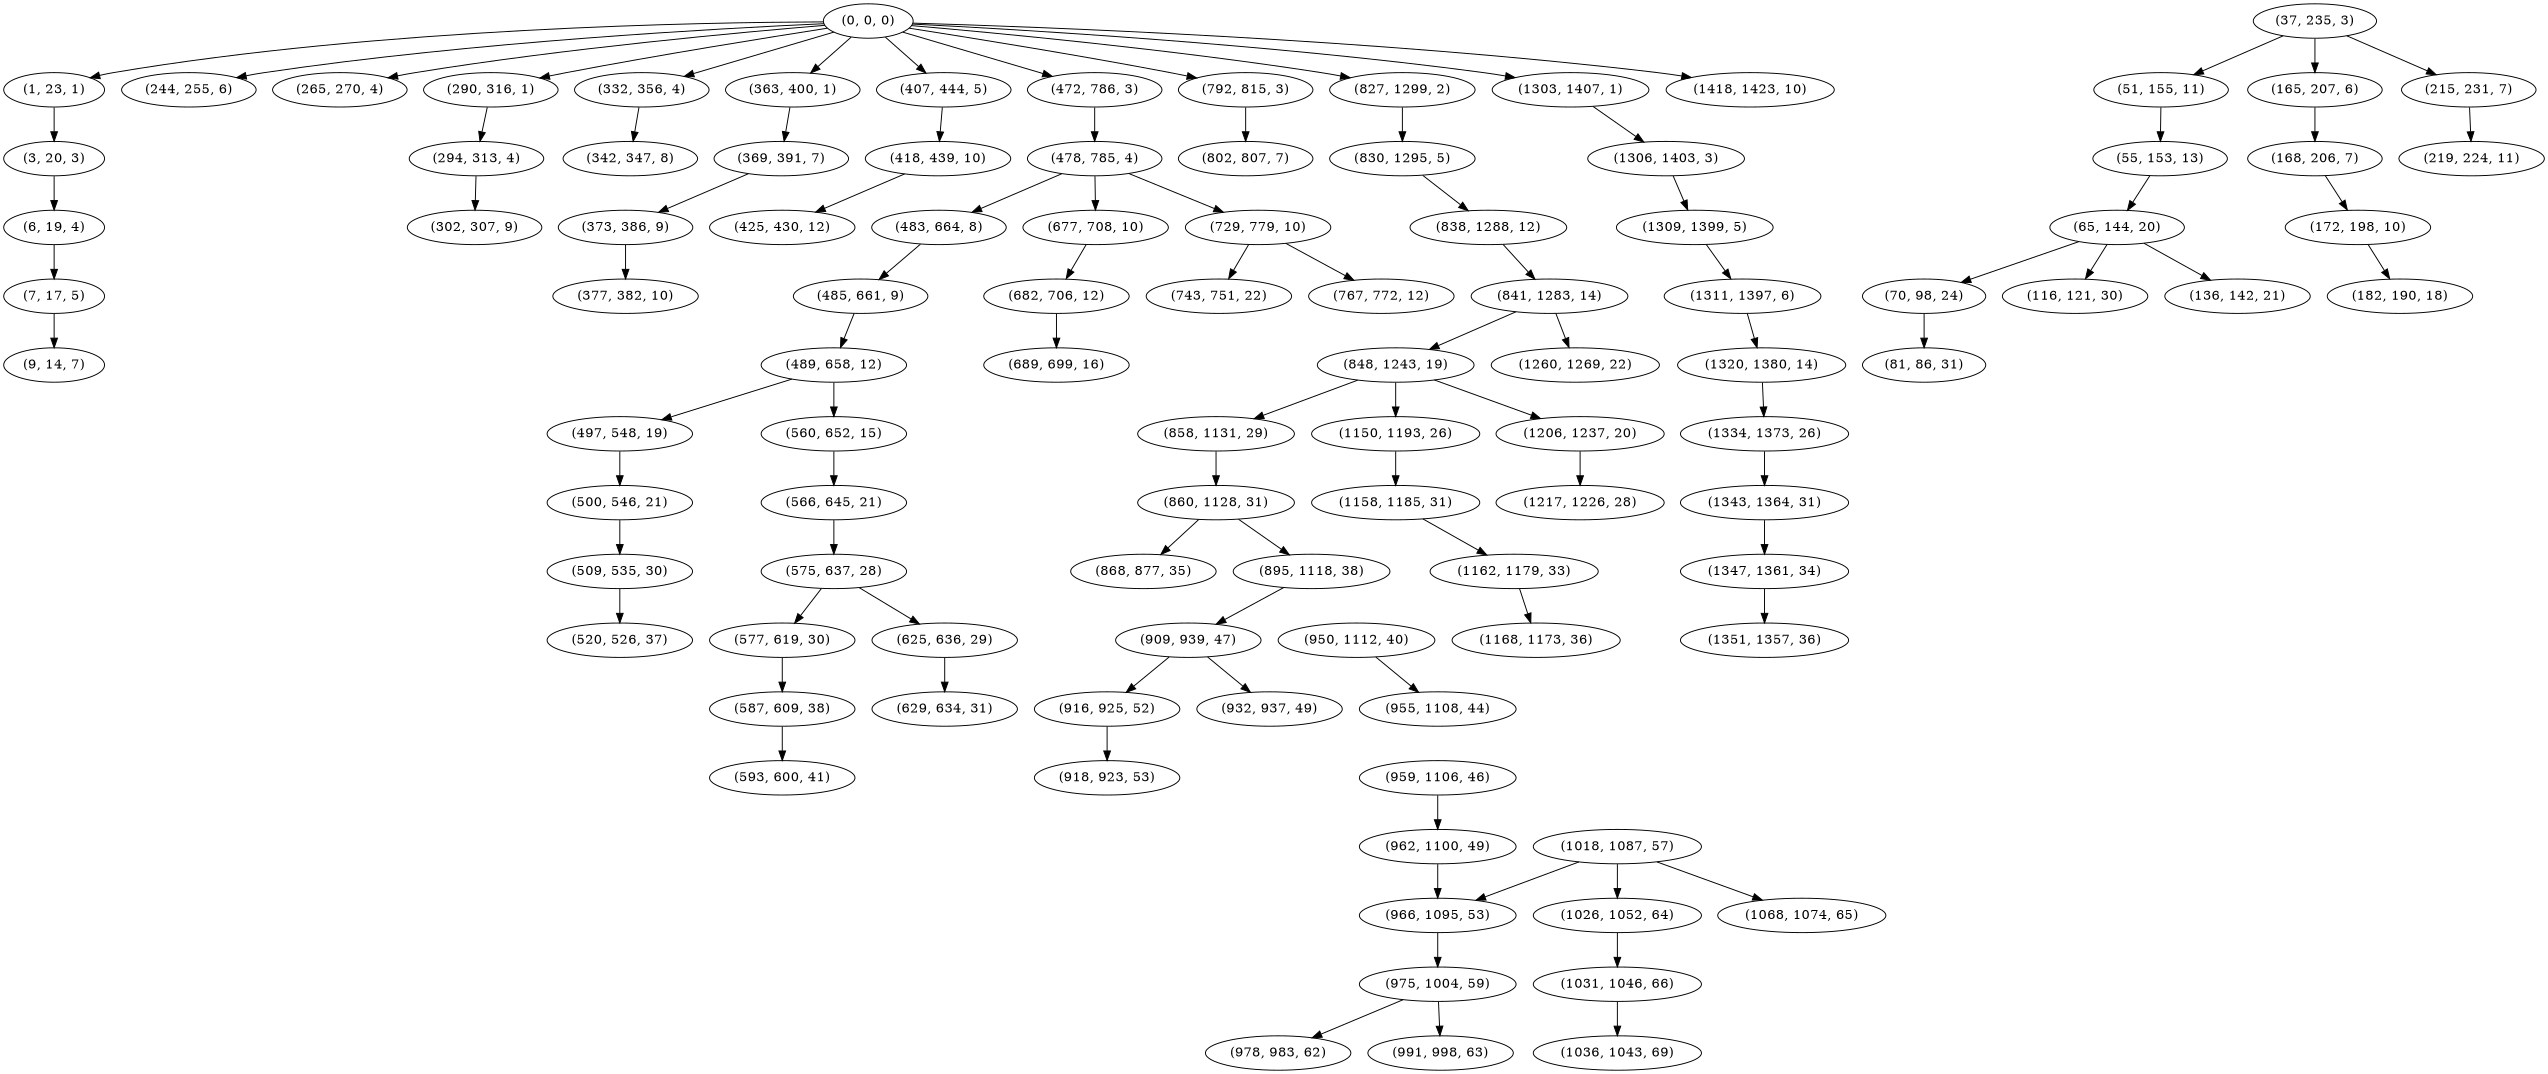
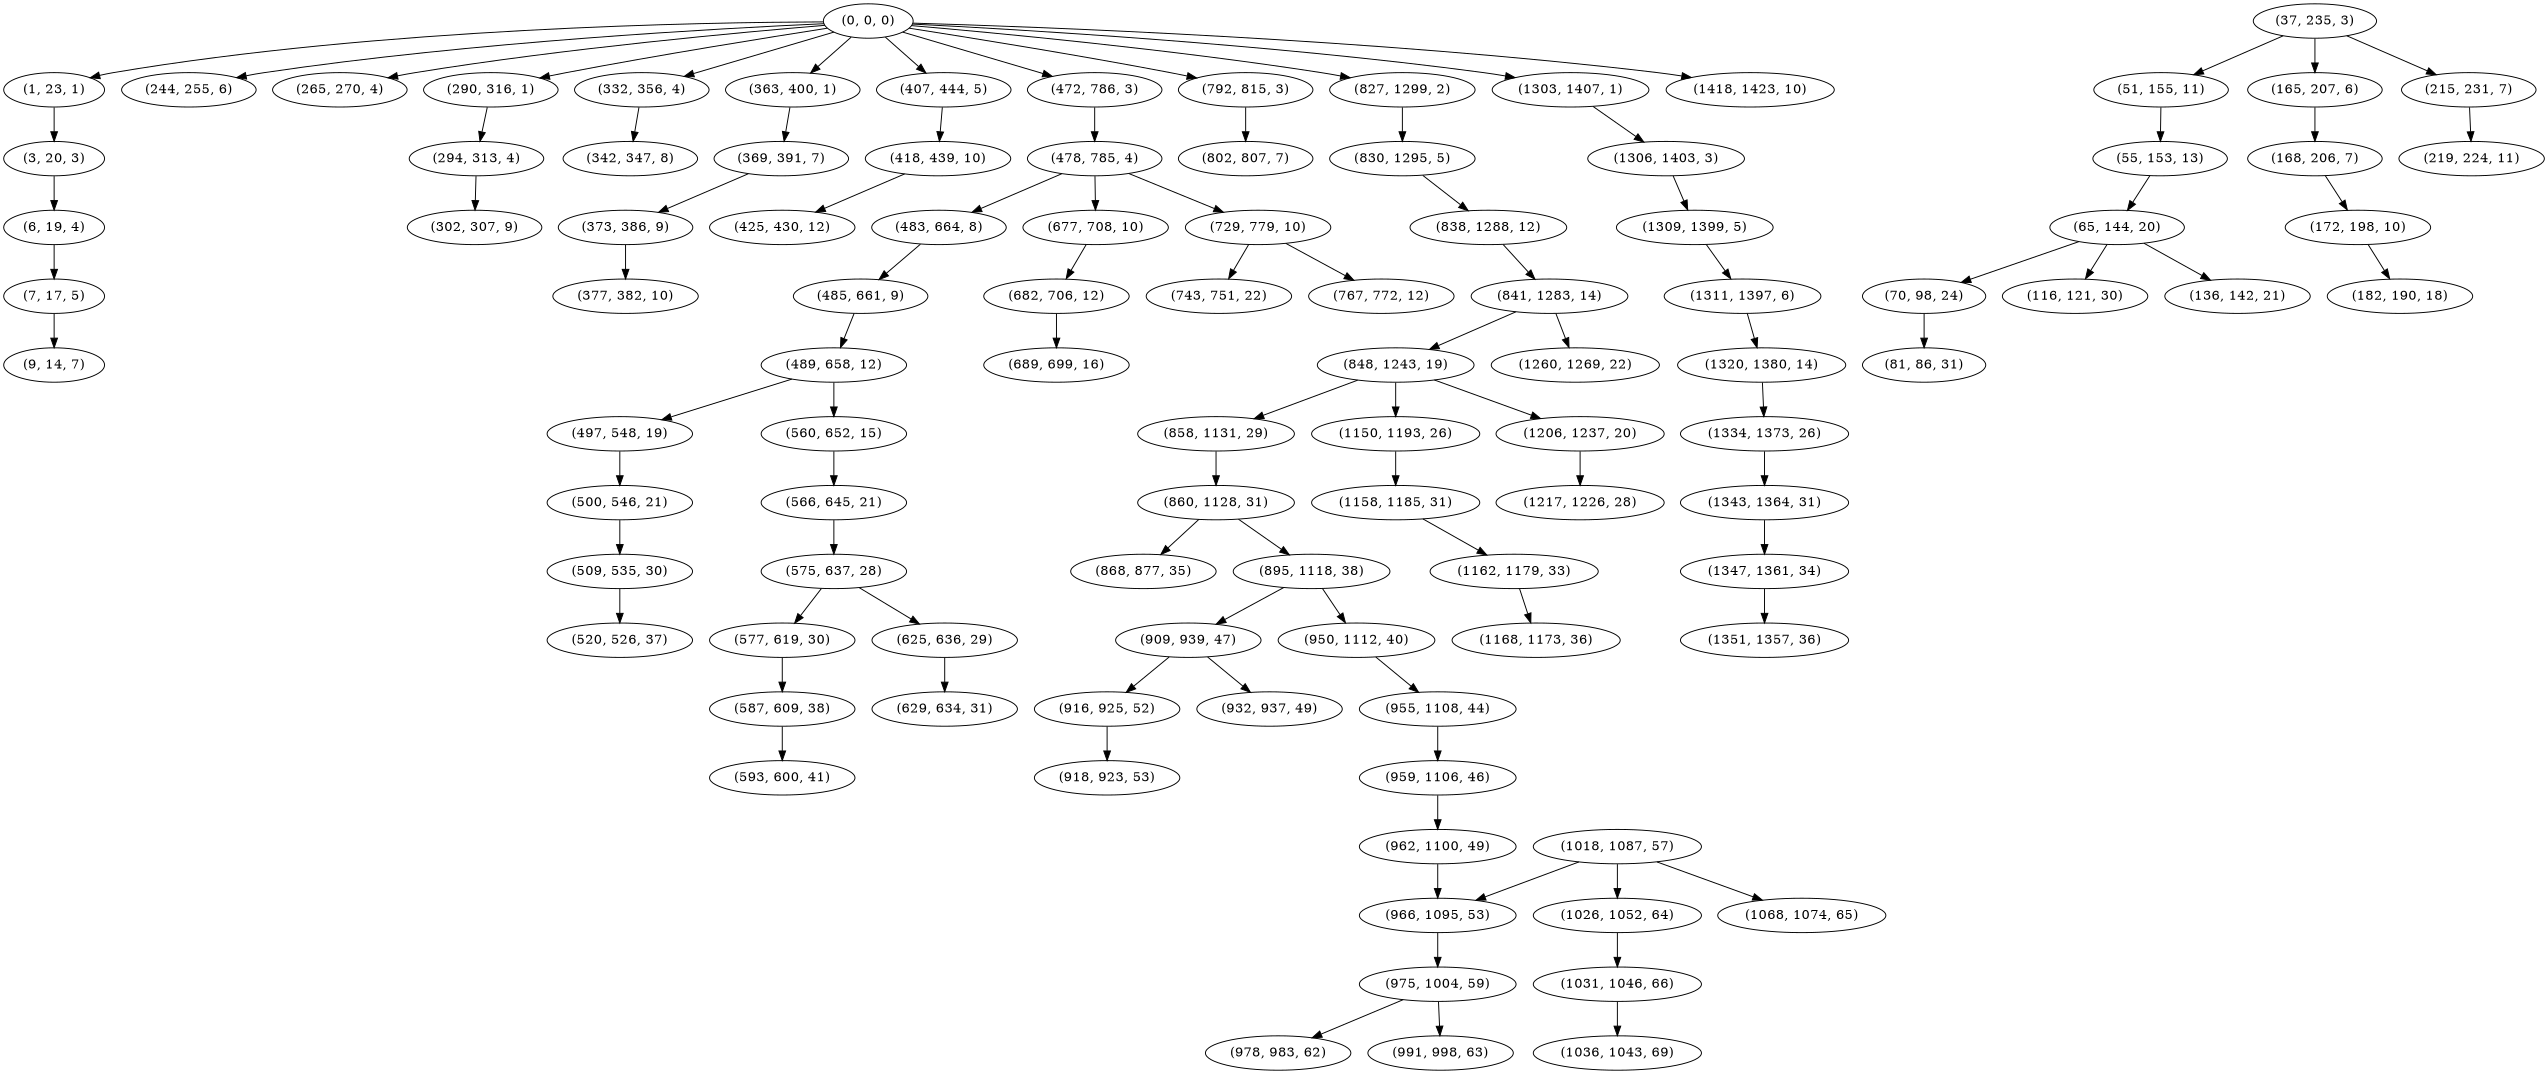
none -> (1331, 602)
none -> (1438, 739)
